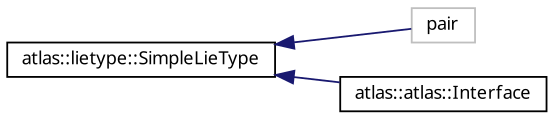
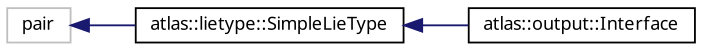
(353, 36) -> (112, 25)
(443, 94) -> (582, 25)
